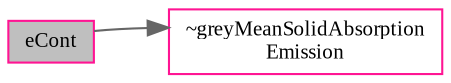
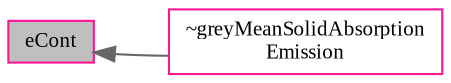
(121, 29) -> (142, 55)
